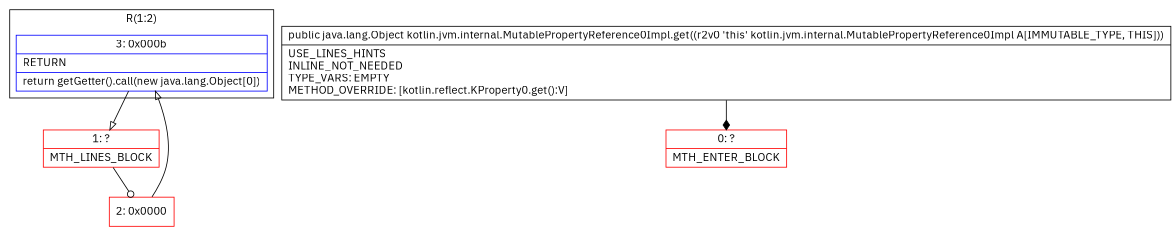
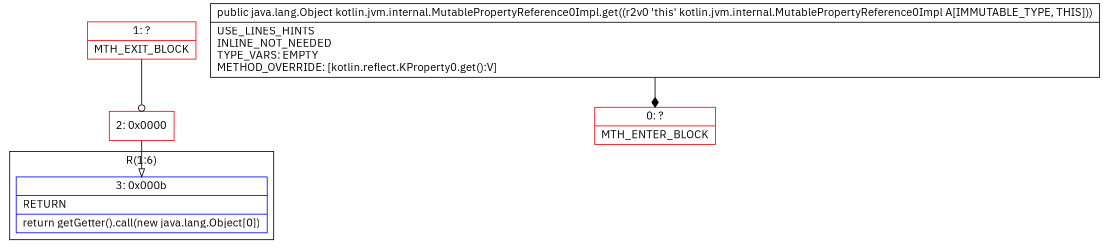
(142, 19) -> (142, 161)
(121, 107) -> none
(101, 157) -> (142, 49)
